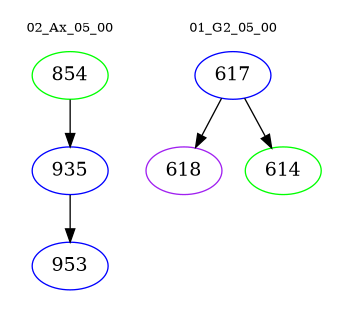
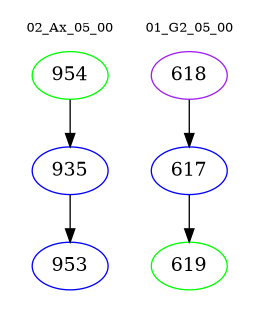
(70, 75) -> (70, 75)
(212, 117) -> (189, 117)
(283, 171) -> (189, 266)
